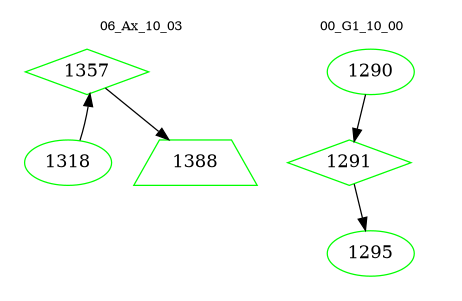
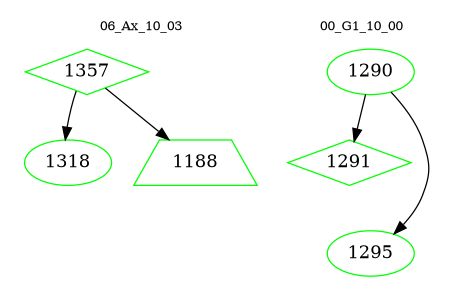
(85, 124) -> (71, 109)
(195, 163) -> (195, 163)
(358, 201) -> (427, 157)
